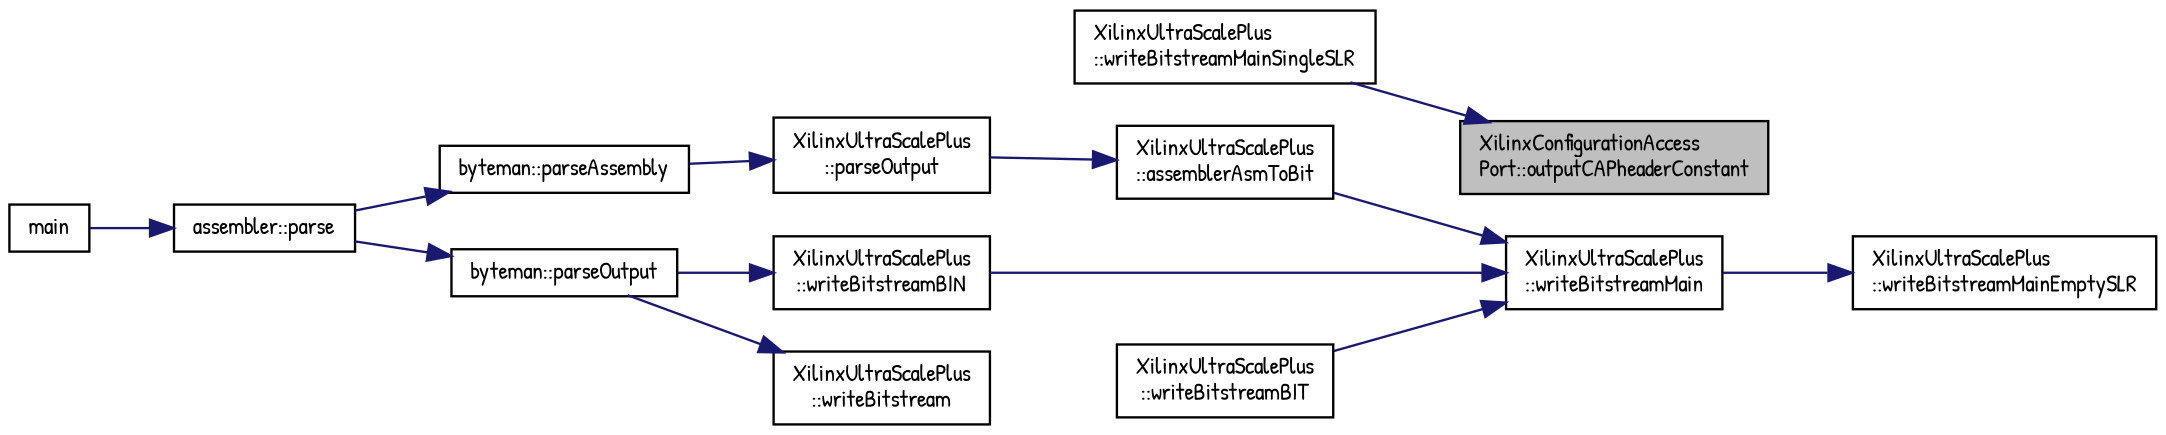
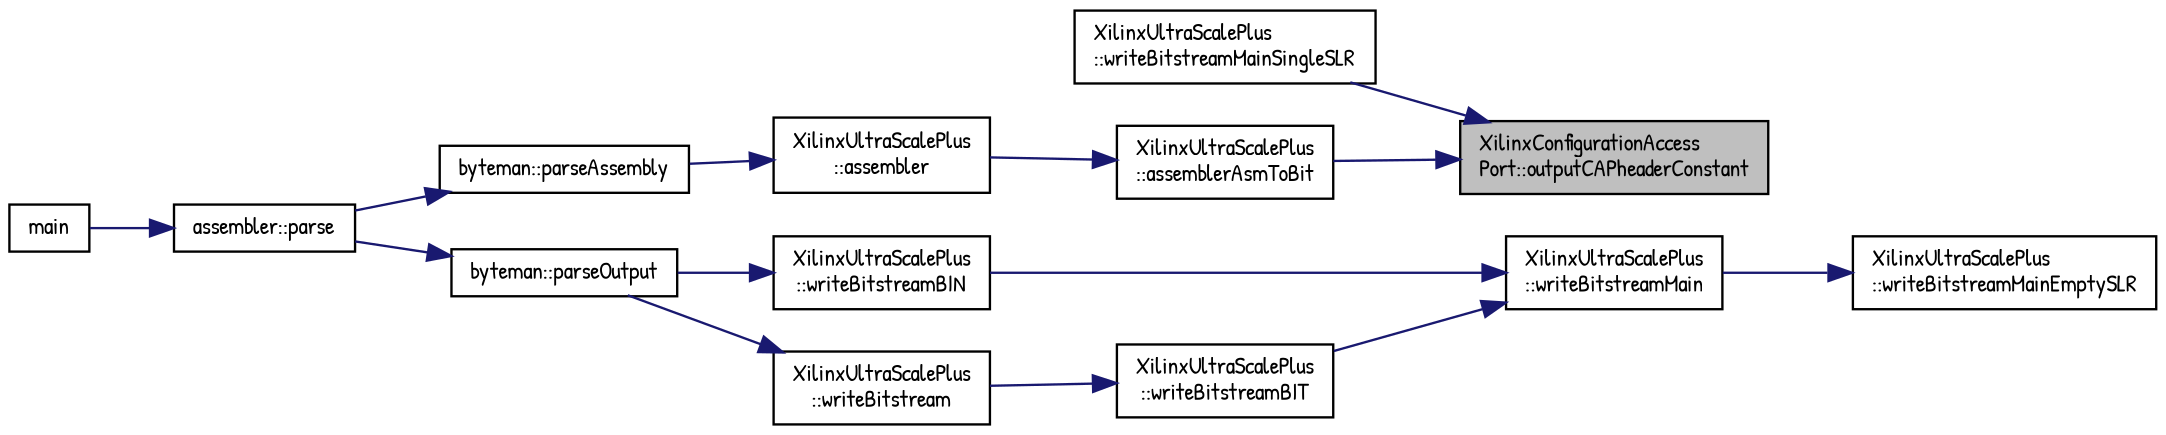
(882, 155) -> (882, 155)
(1408, 214) -> (1385, 160)
none -> (1041, 385)
